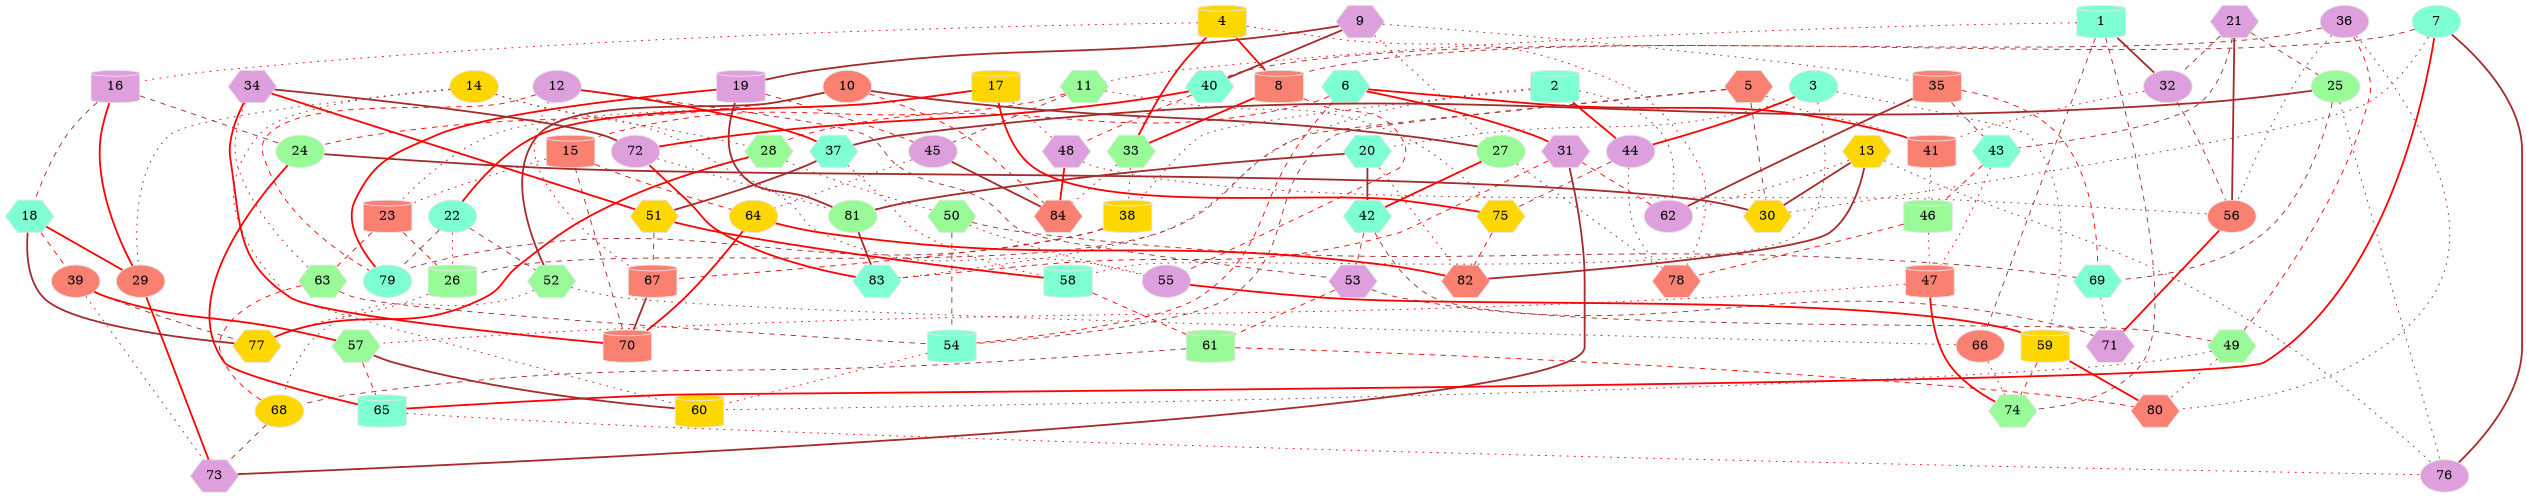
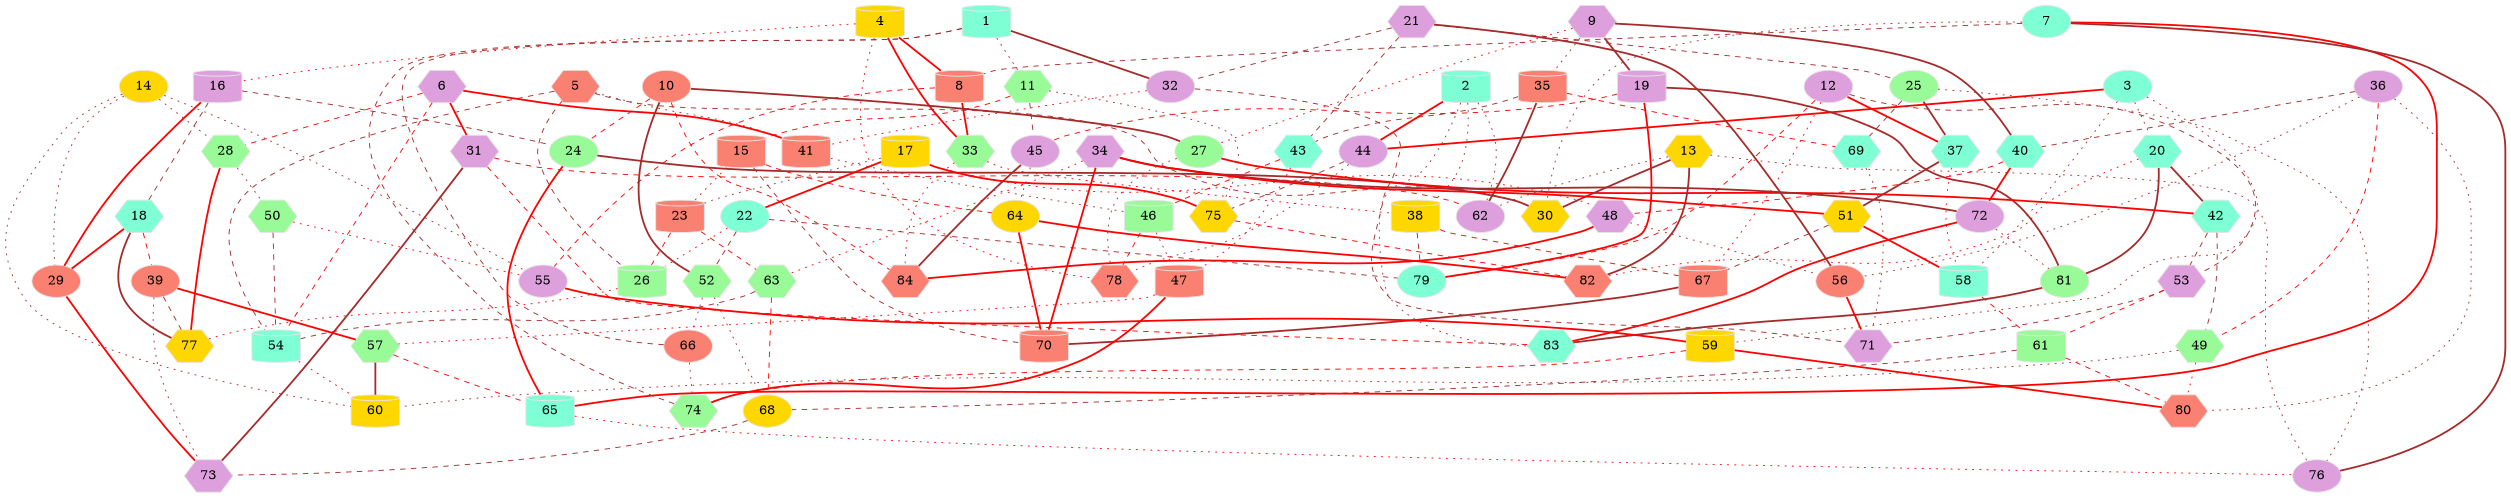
(1346, 87) -> (442, 87)
(2203, 150) -> (1427, 309)
(1523, 255) -> none
